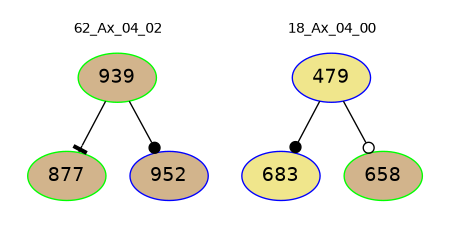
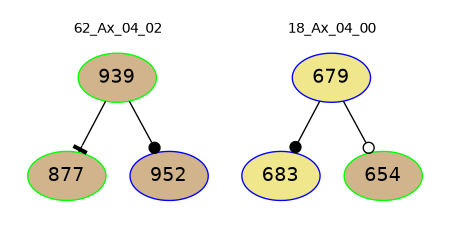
(331, 78) -> (331, 78)
(383, 176) -> (383, 176)
